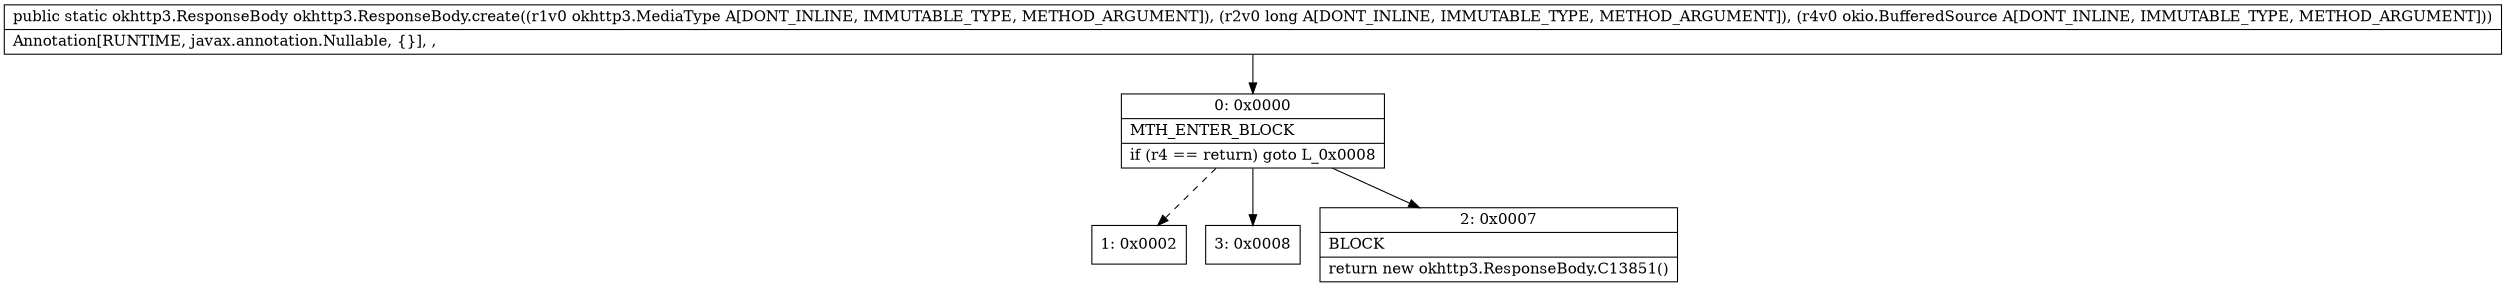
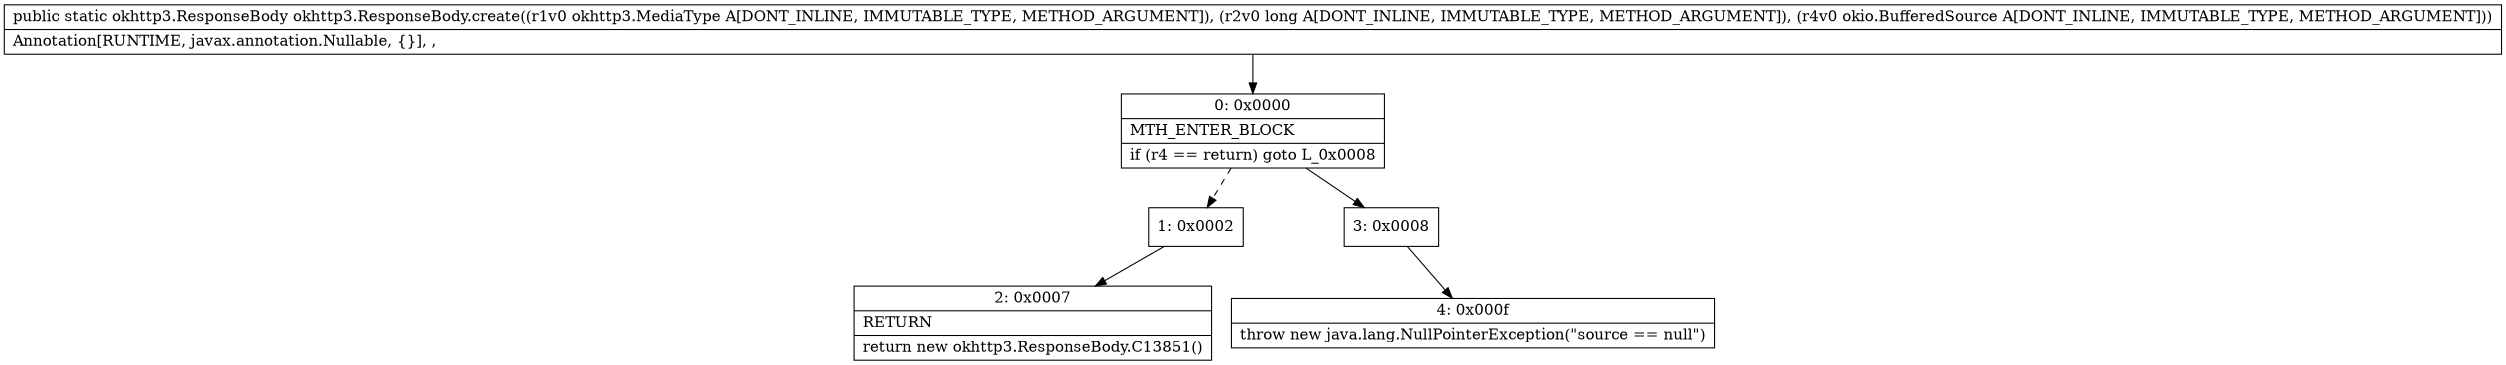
(1371, 186) -> (1134, 264)
(1357, 244) -> (898, 323)
none -> (1473, 323)
